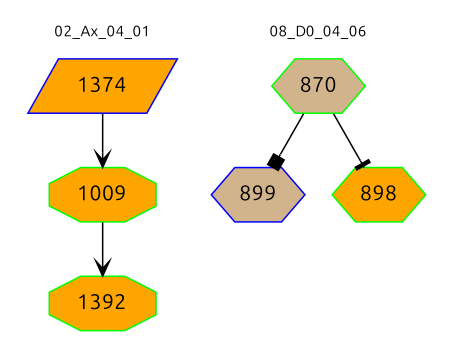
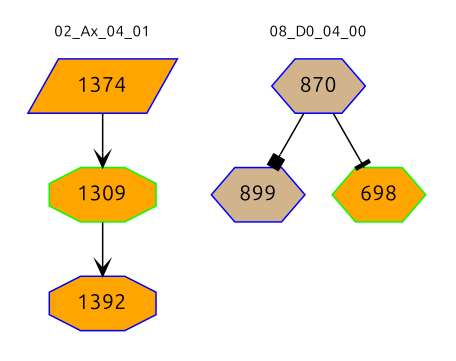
(319, 32) -> (319, 32)
(319, 86) -> (319, 86)
(103, 195) -> (103, 195)
(379, 195) -> (379, 195)
(103, 303) -> (103, 303)
